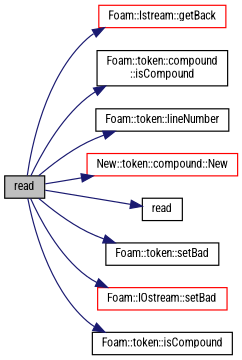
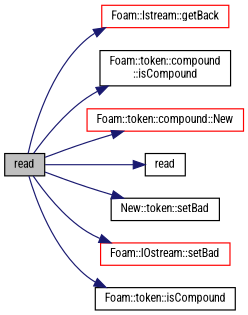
(162, 120) -> none
(162, 165) -> (165, 120)
(162, 254) -> (165, 209)
